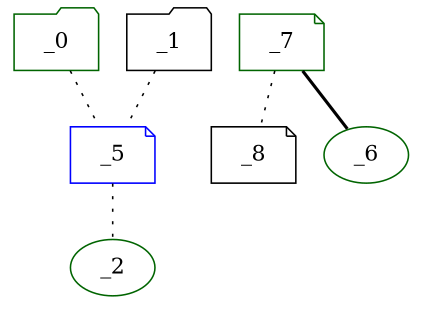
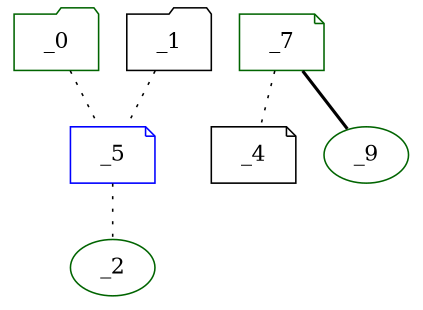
(254, 155) -> (254, 155)
(366, 155) -> (366, 155)
